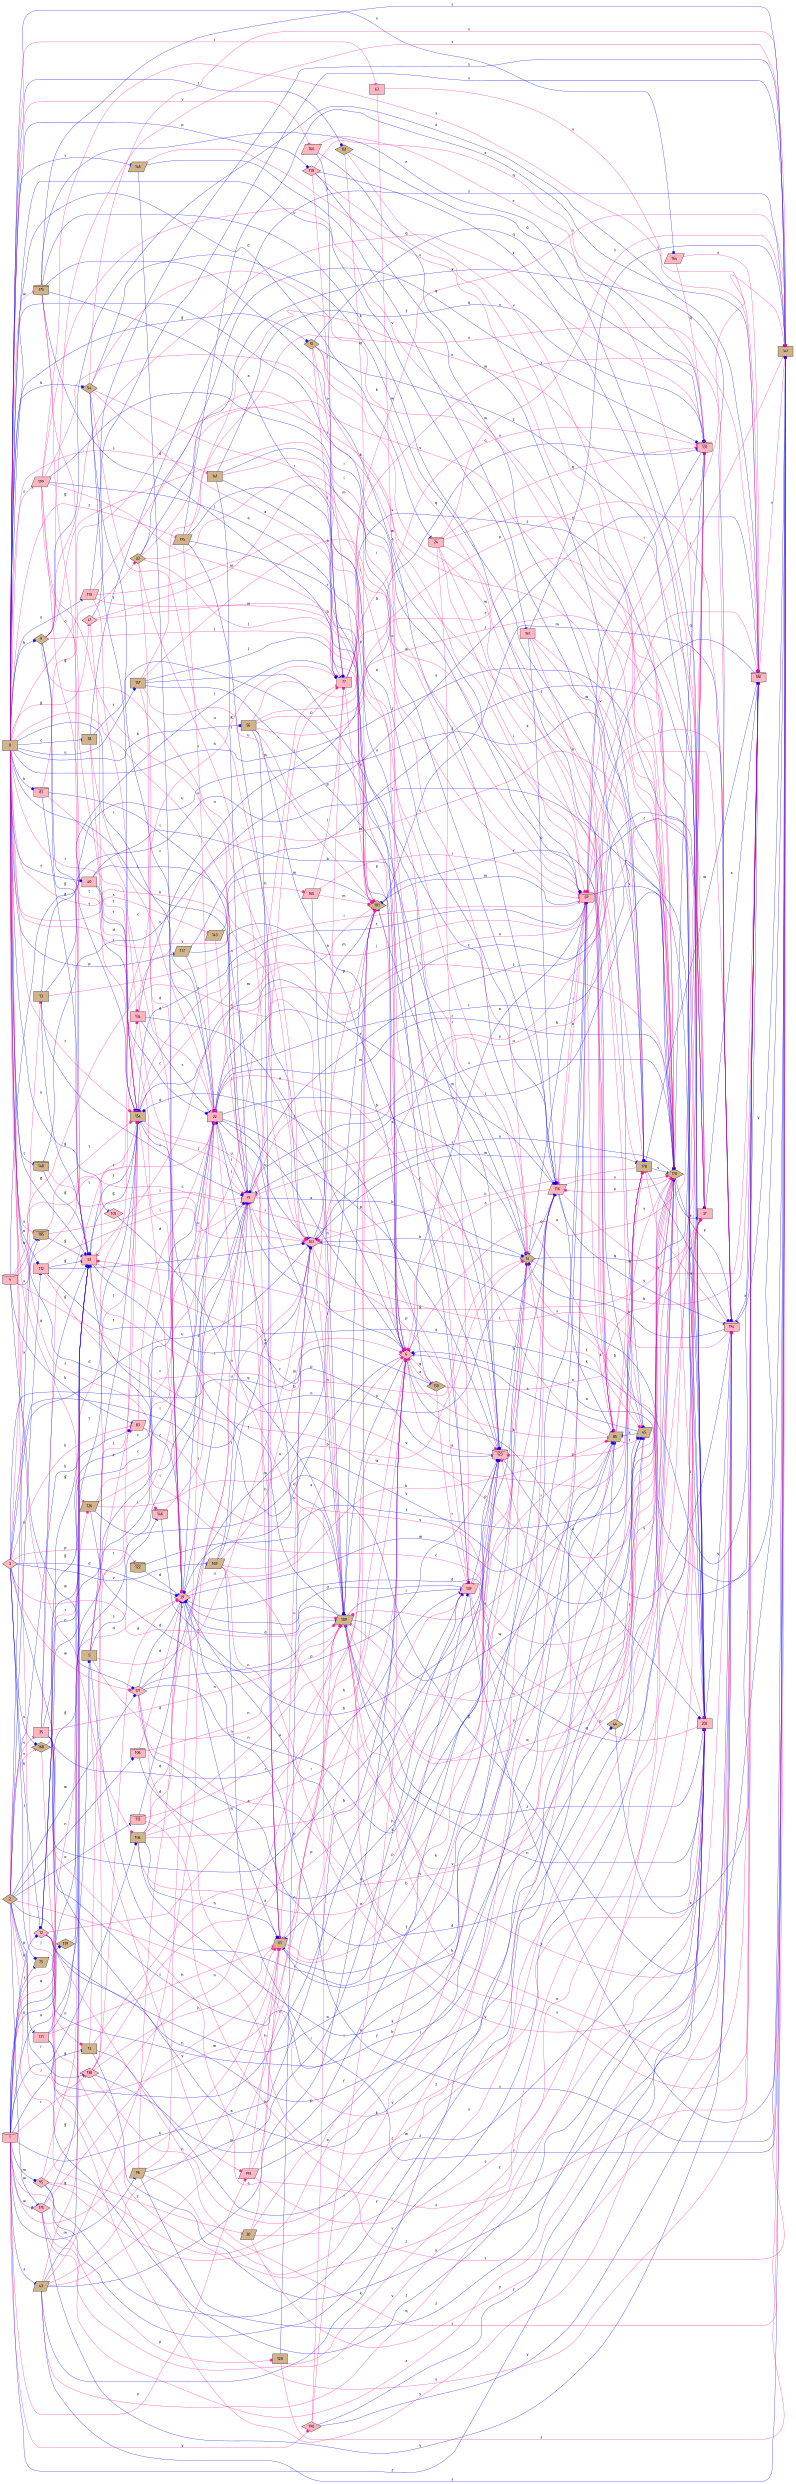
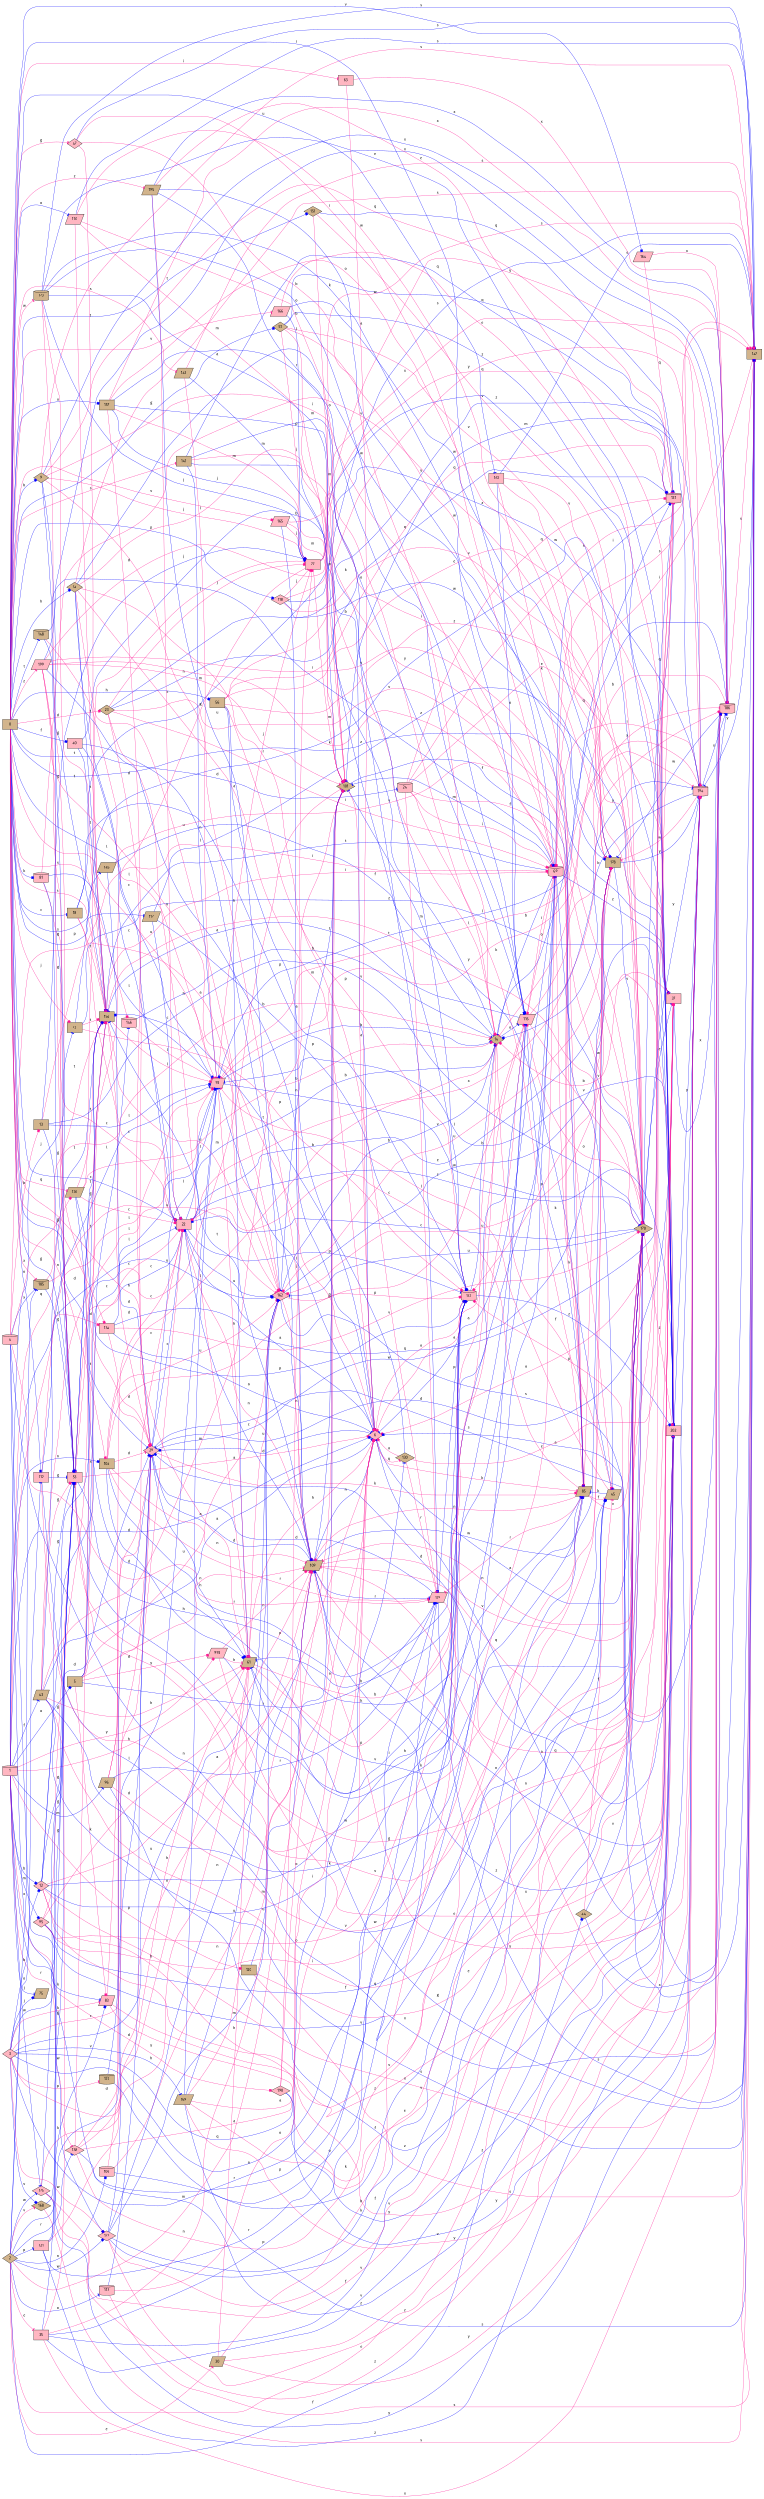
none -> (502, 163)
(114, 1214) -> none
(525, 1393) -> (615, 1602)
(139, 1442) -> none
(65, 1944) -> none
